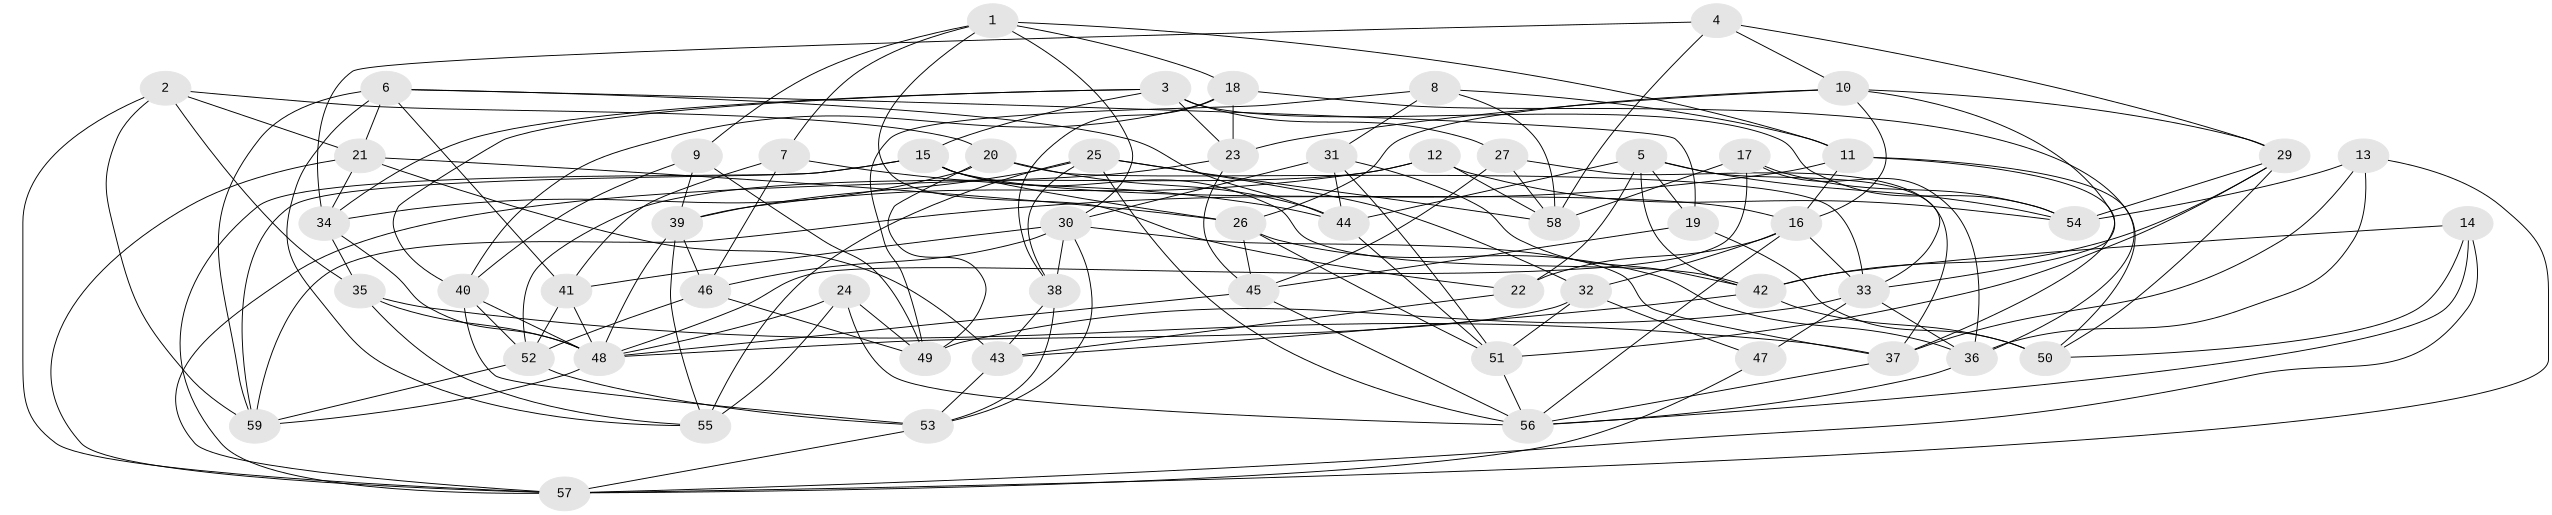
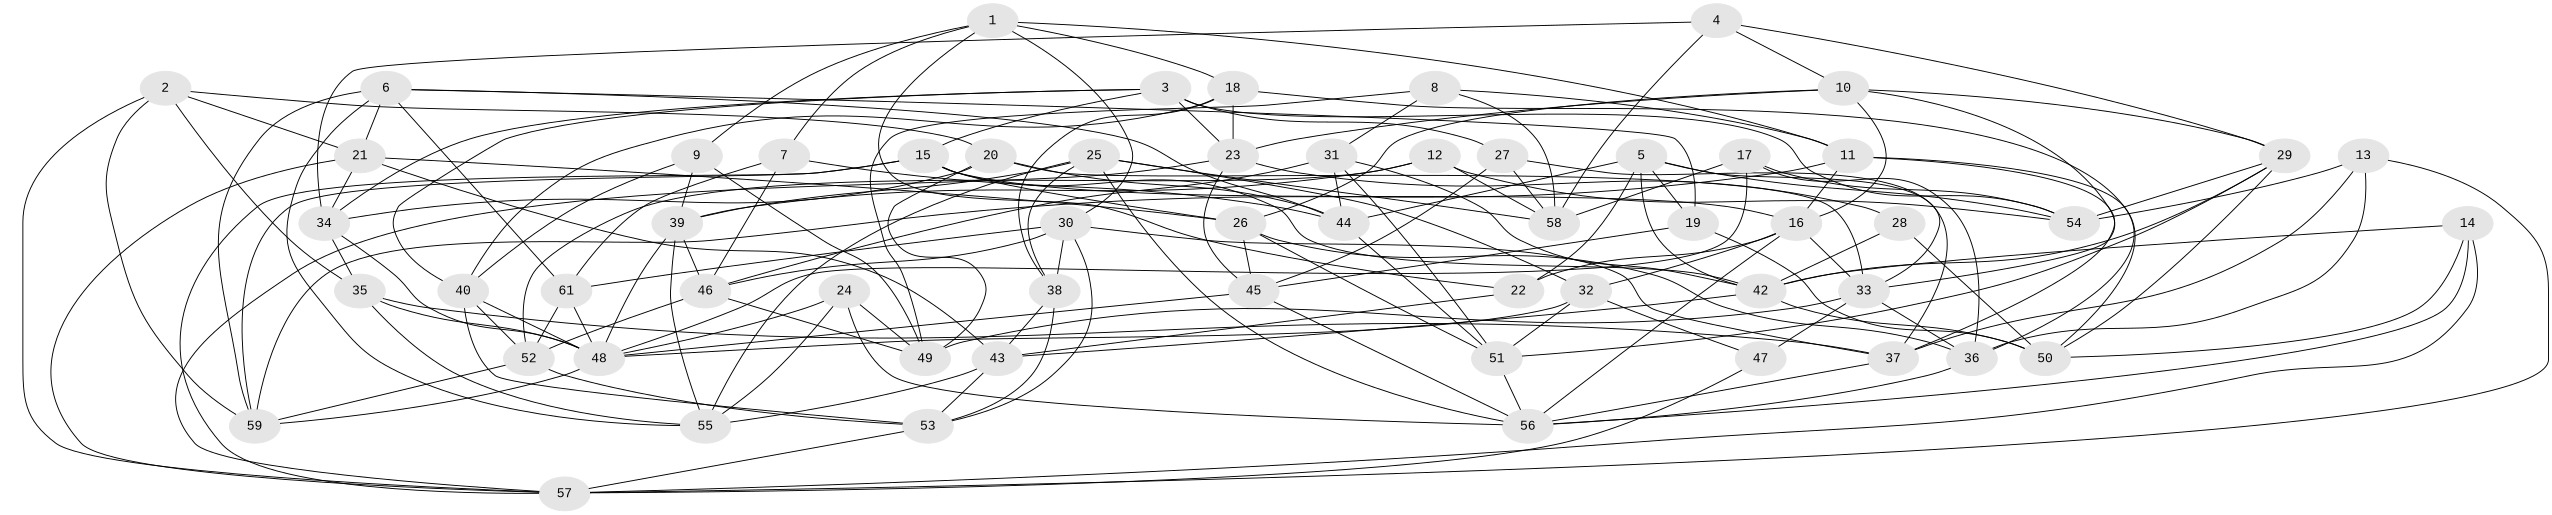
(1199, 190) -> (987, 216)
none -> (1900, 223)
(566, 291) -> (566, 291)
none -> (855, 401)
